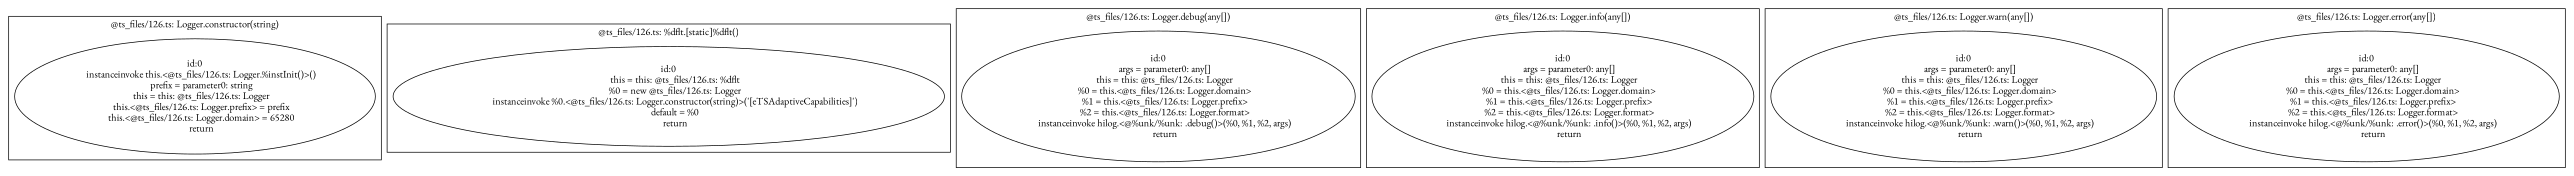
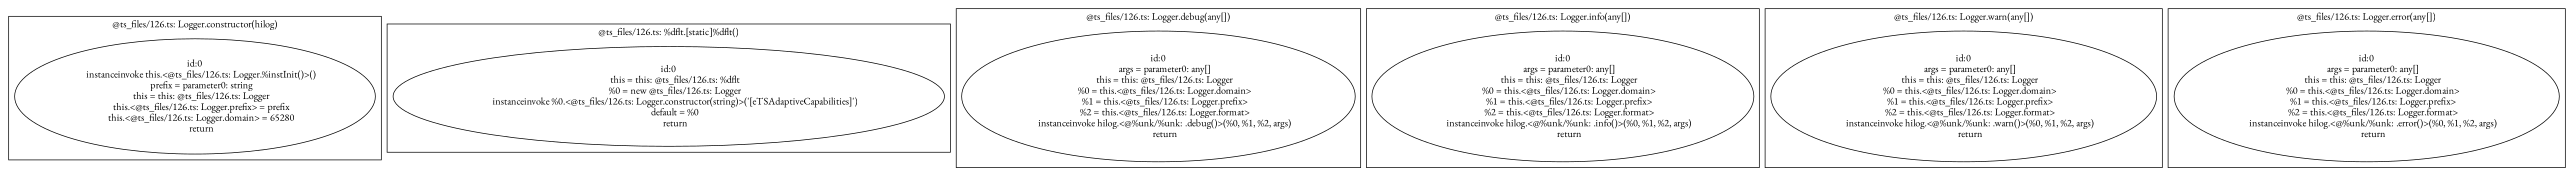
(195, 25) -> (195, 25)
